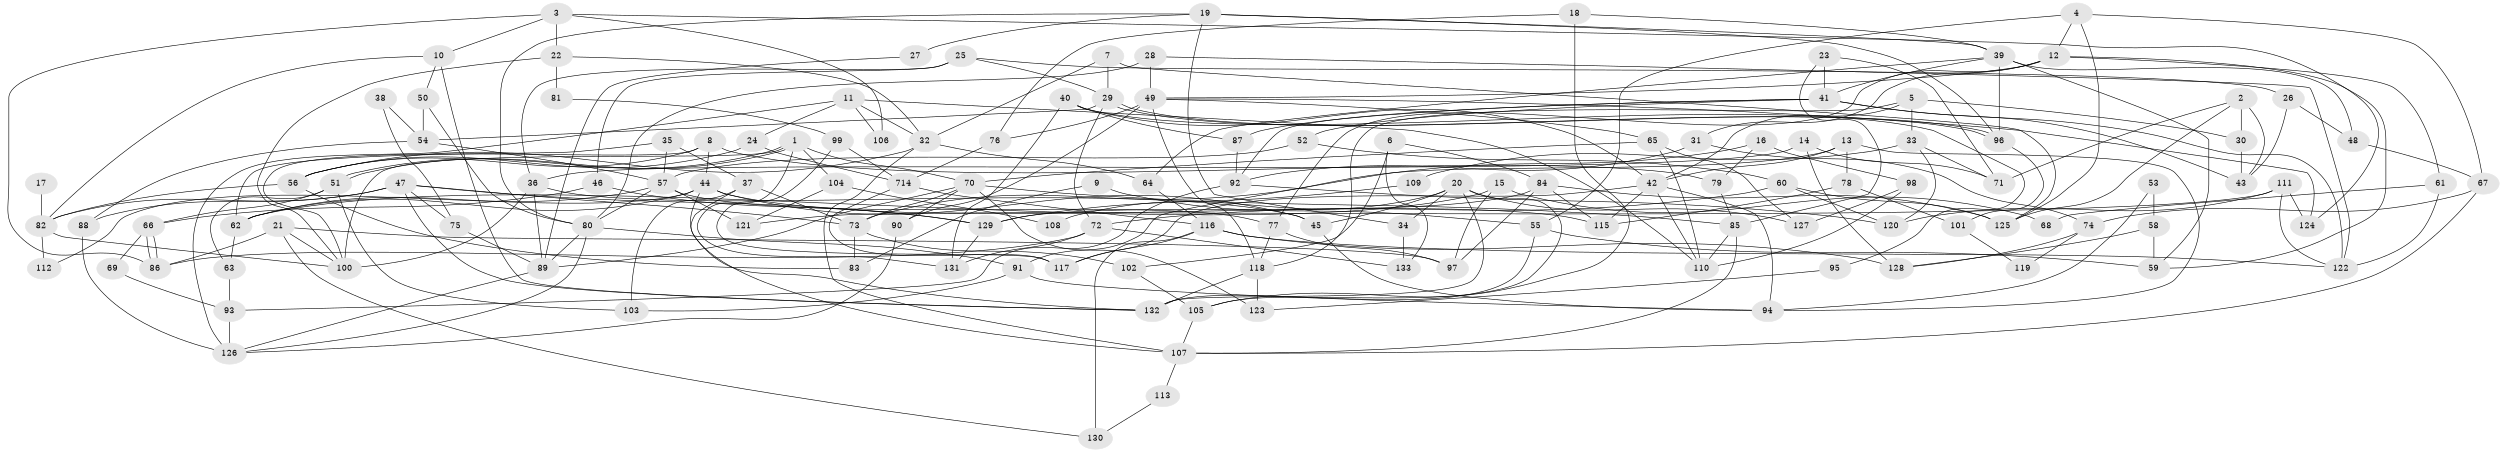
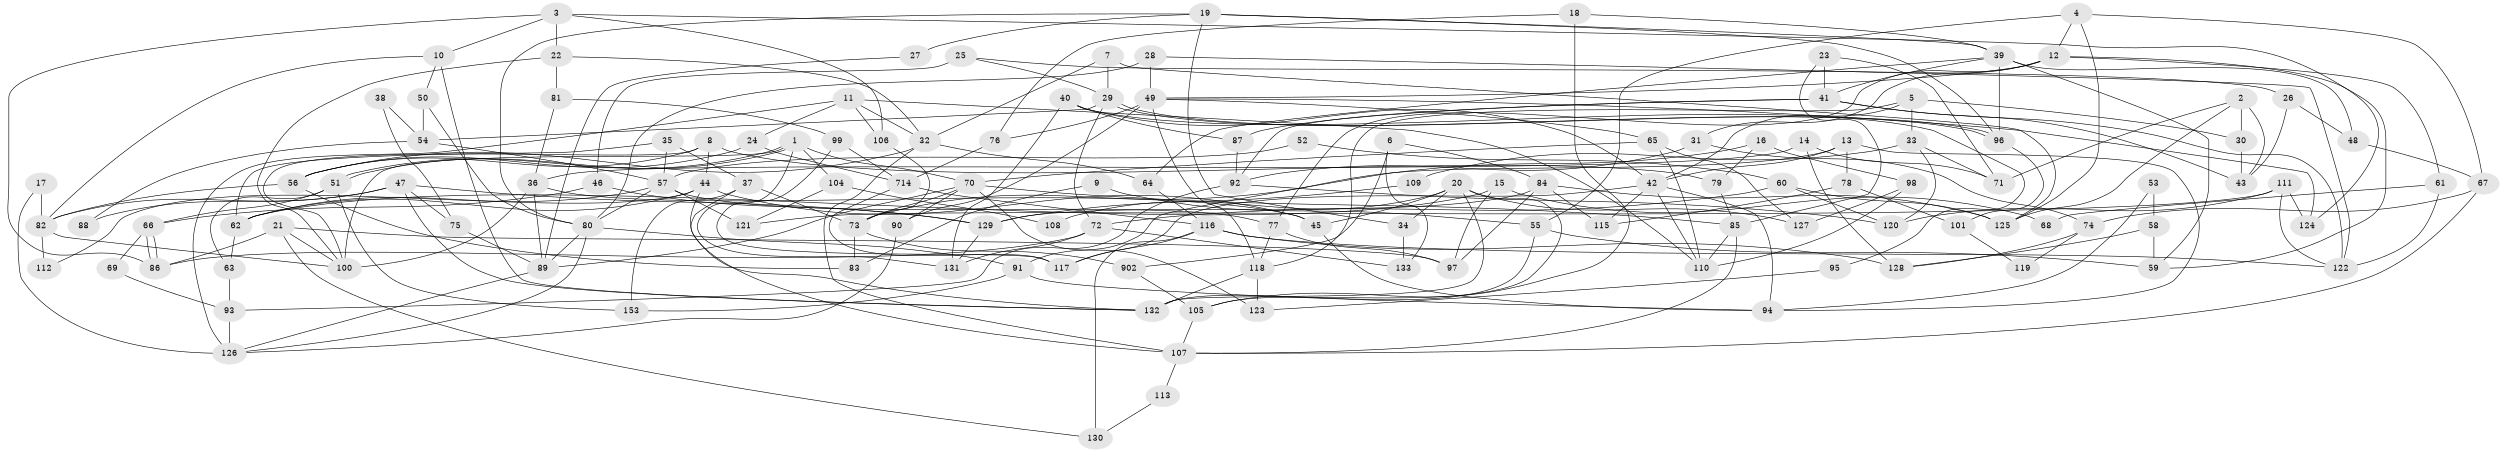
(671, 70) -> (544, 144)
(1561, 108) -> none
(649, 205) -> (930, 186)
(1152, 212) -> none
(1129, 269) -> (1129, 269)
(632, 311) -> (632, 311)
(128, 313) -> (67, 320)
